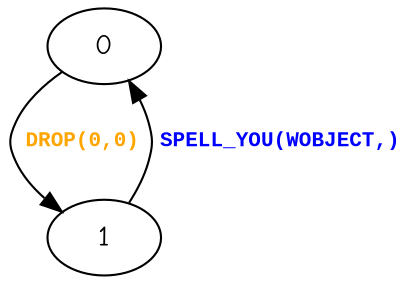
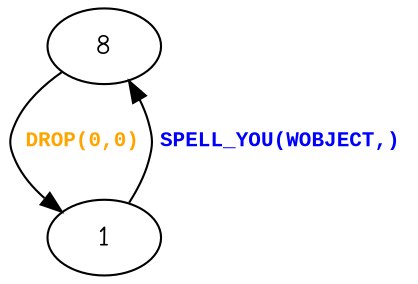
(104, 46) -> (104, 46)
